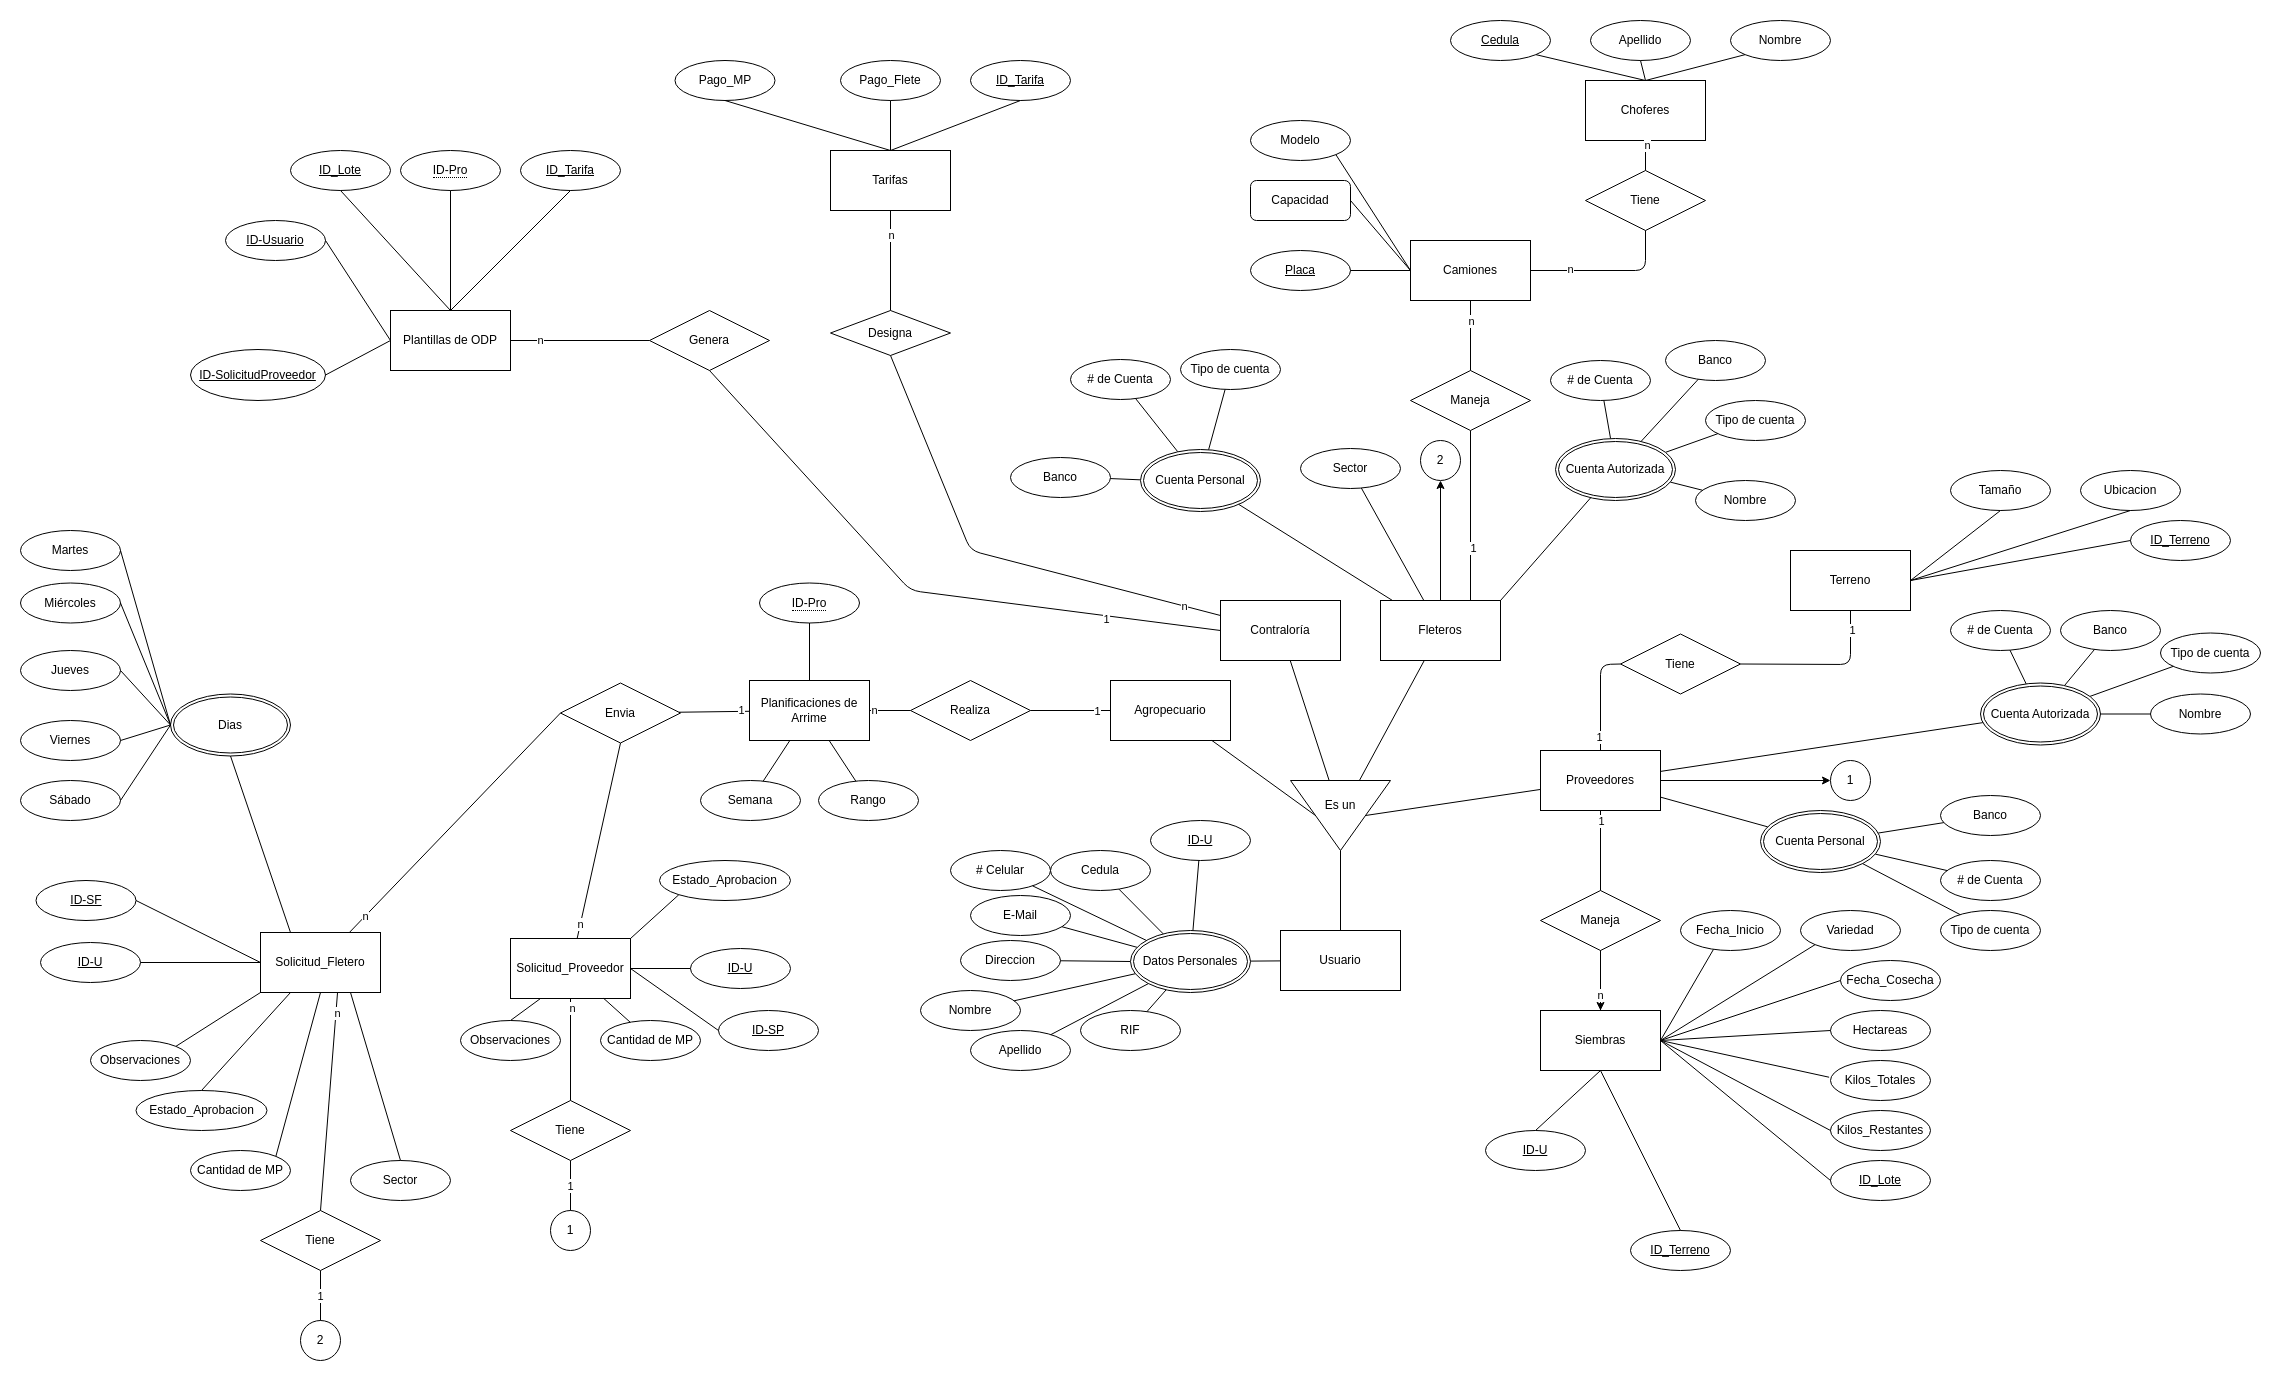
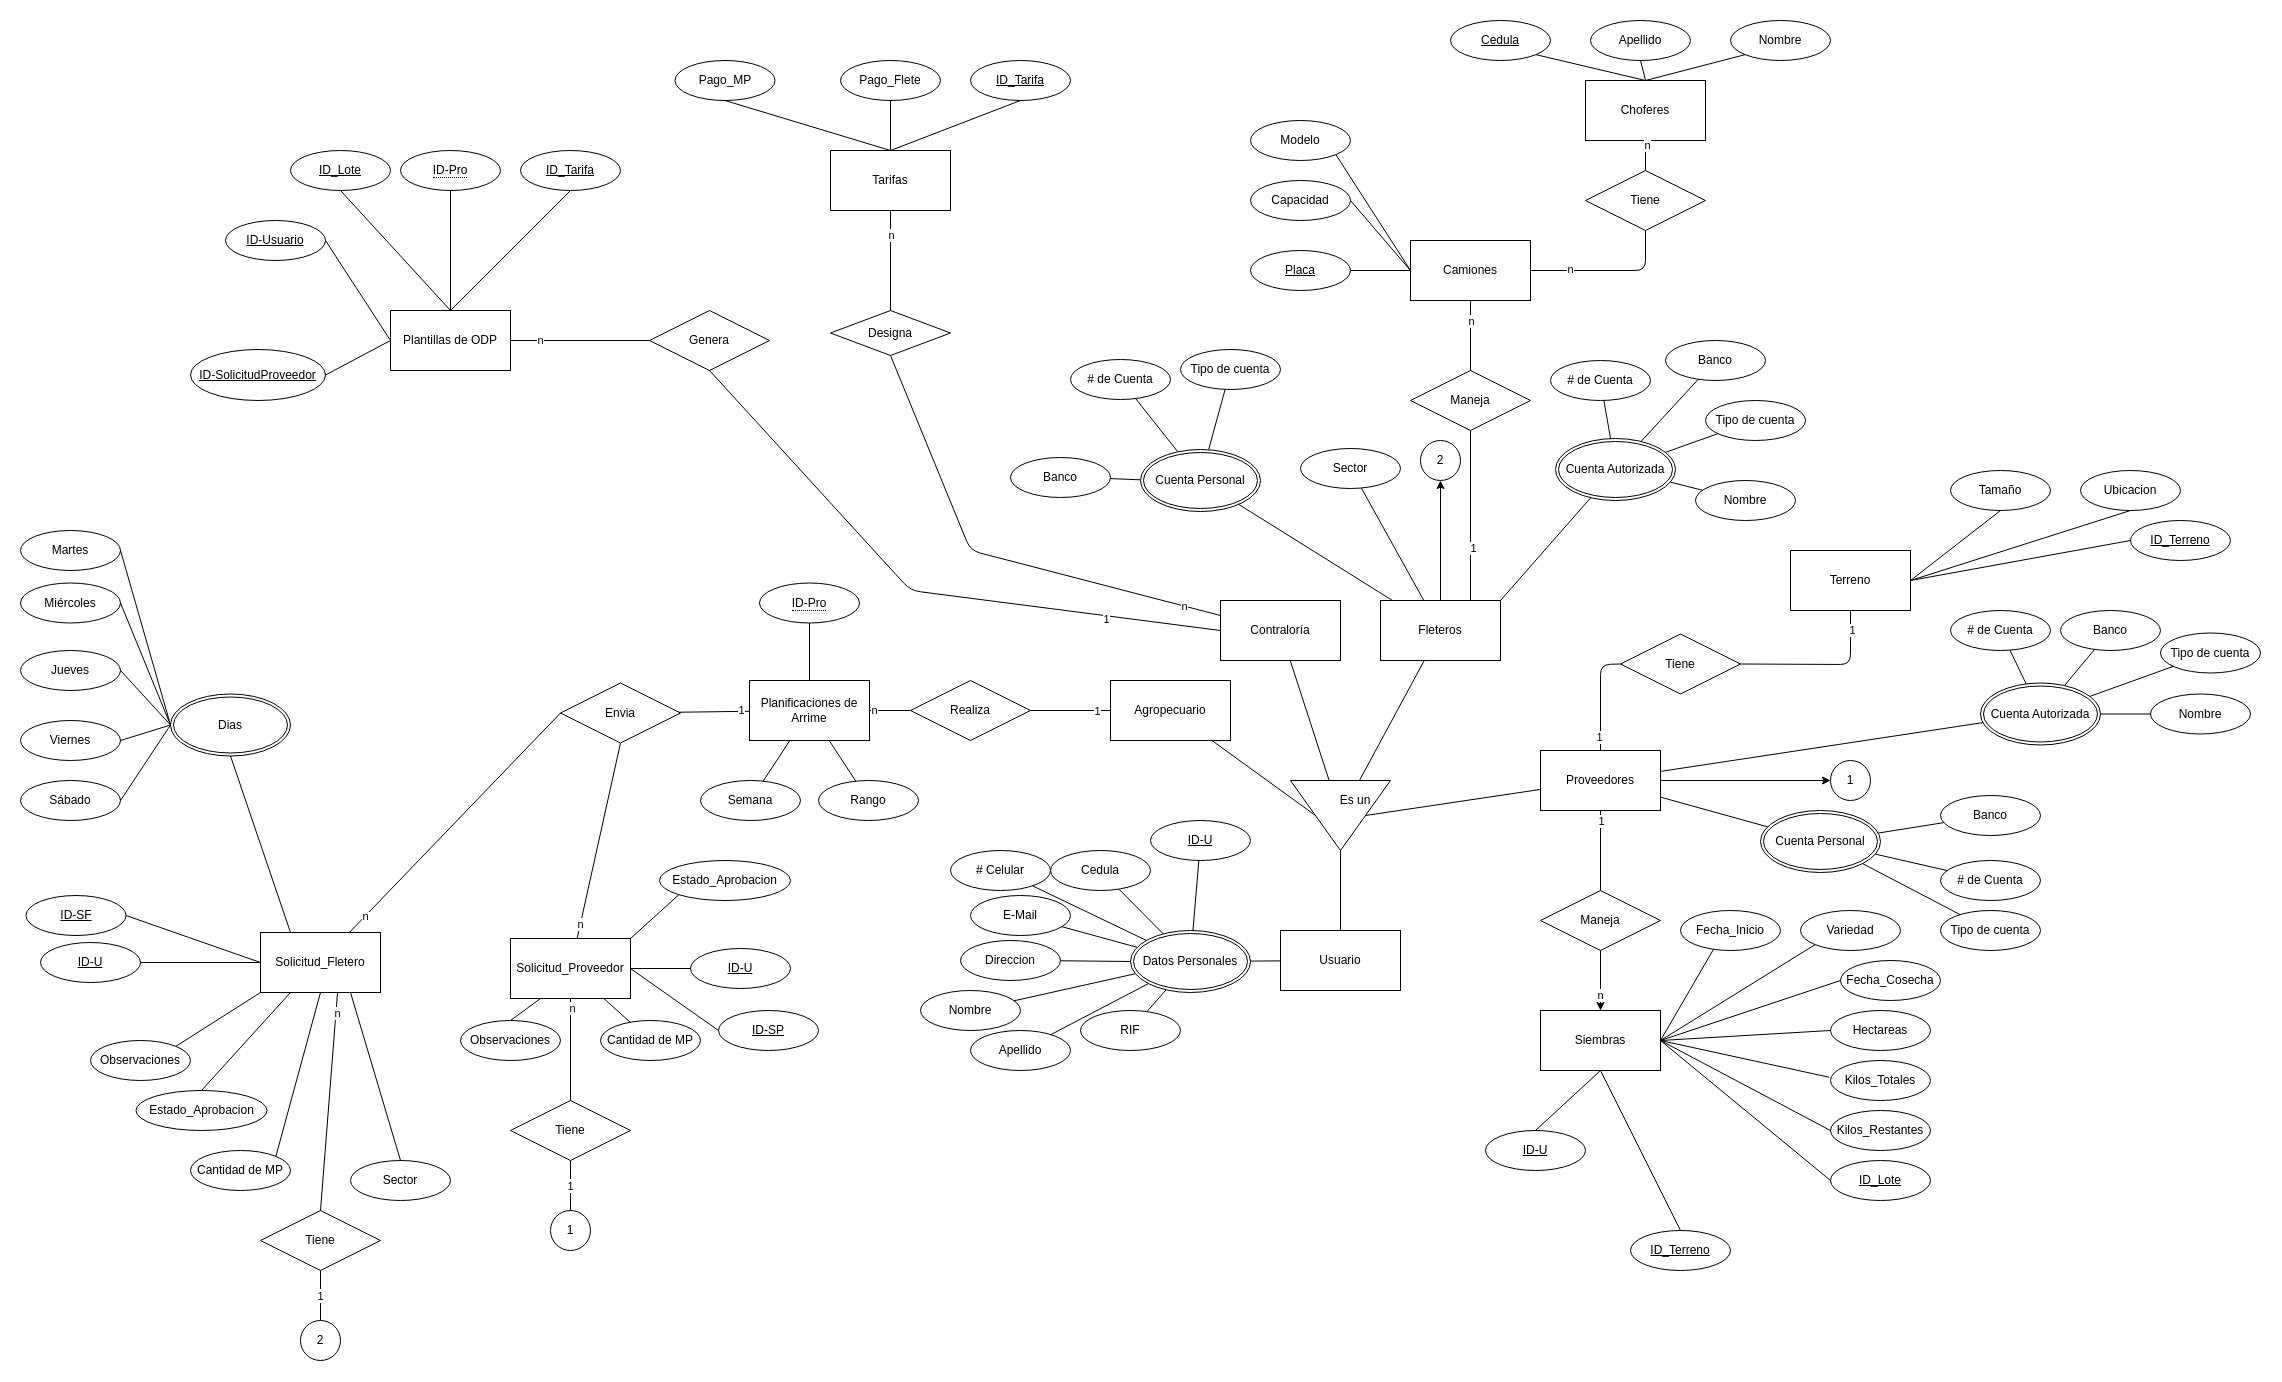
(1301, 201) -> (1301, 201)
(1341, 806) -> (1356, 801)
(86, 901) -> (76, 916)
